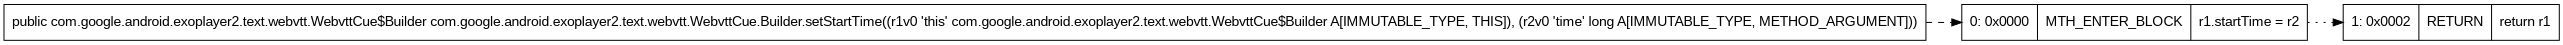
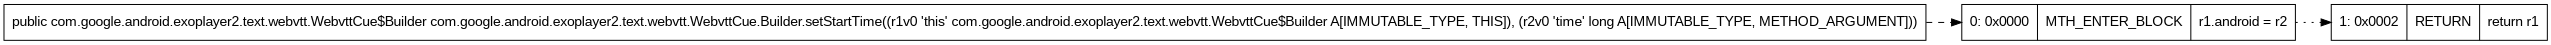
(2249, 22) -> (2243, 22)
